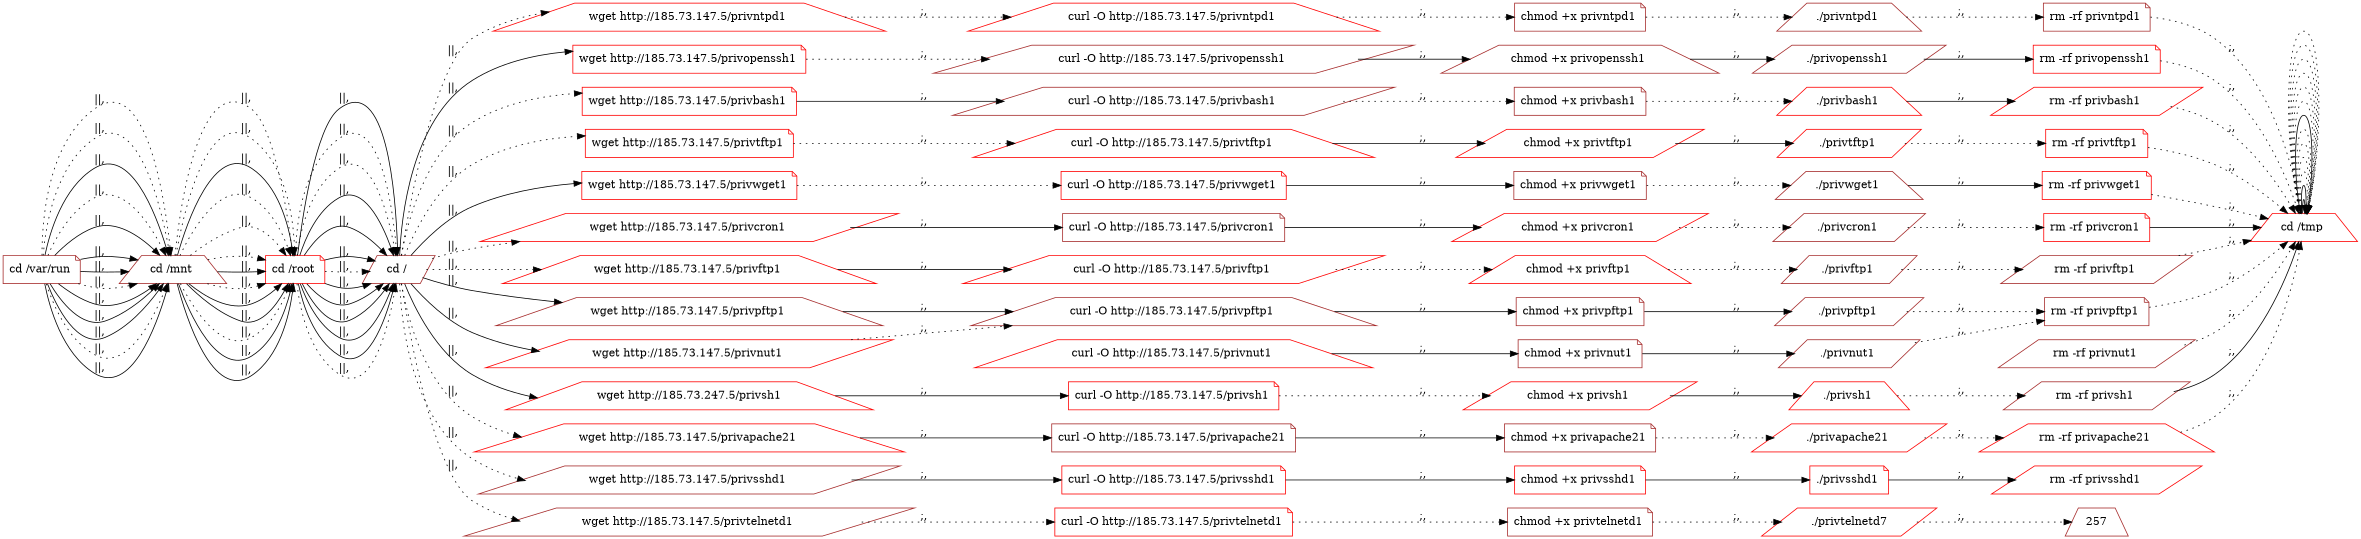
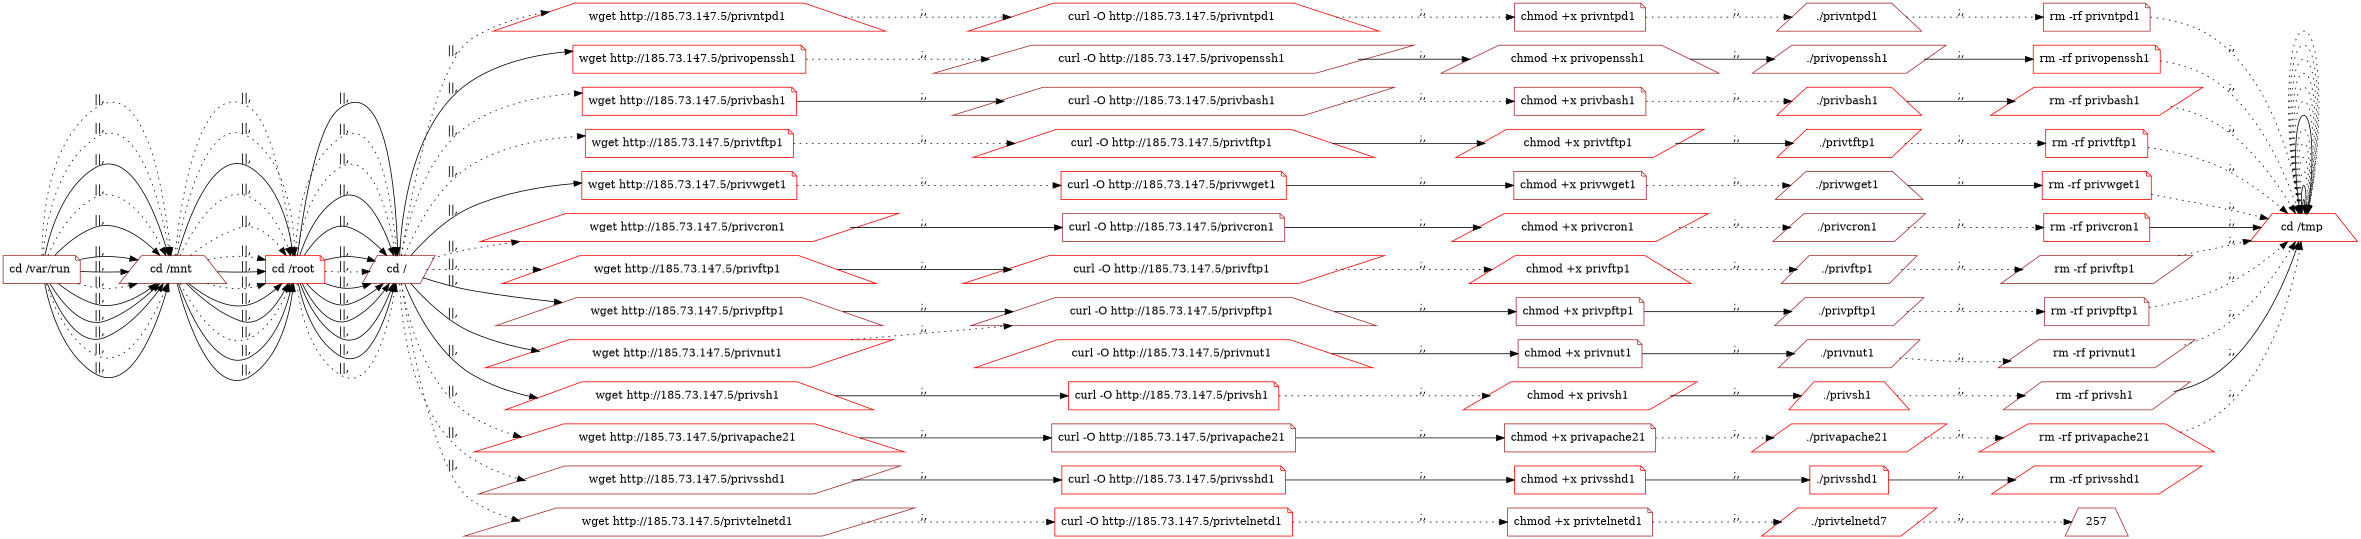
(1976, 332) -> (1951, 361)
(689, 396) -> (689, 396)
